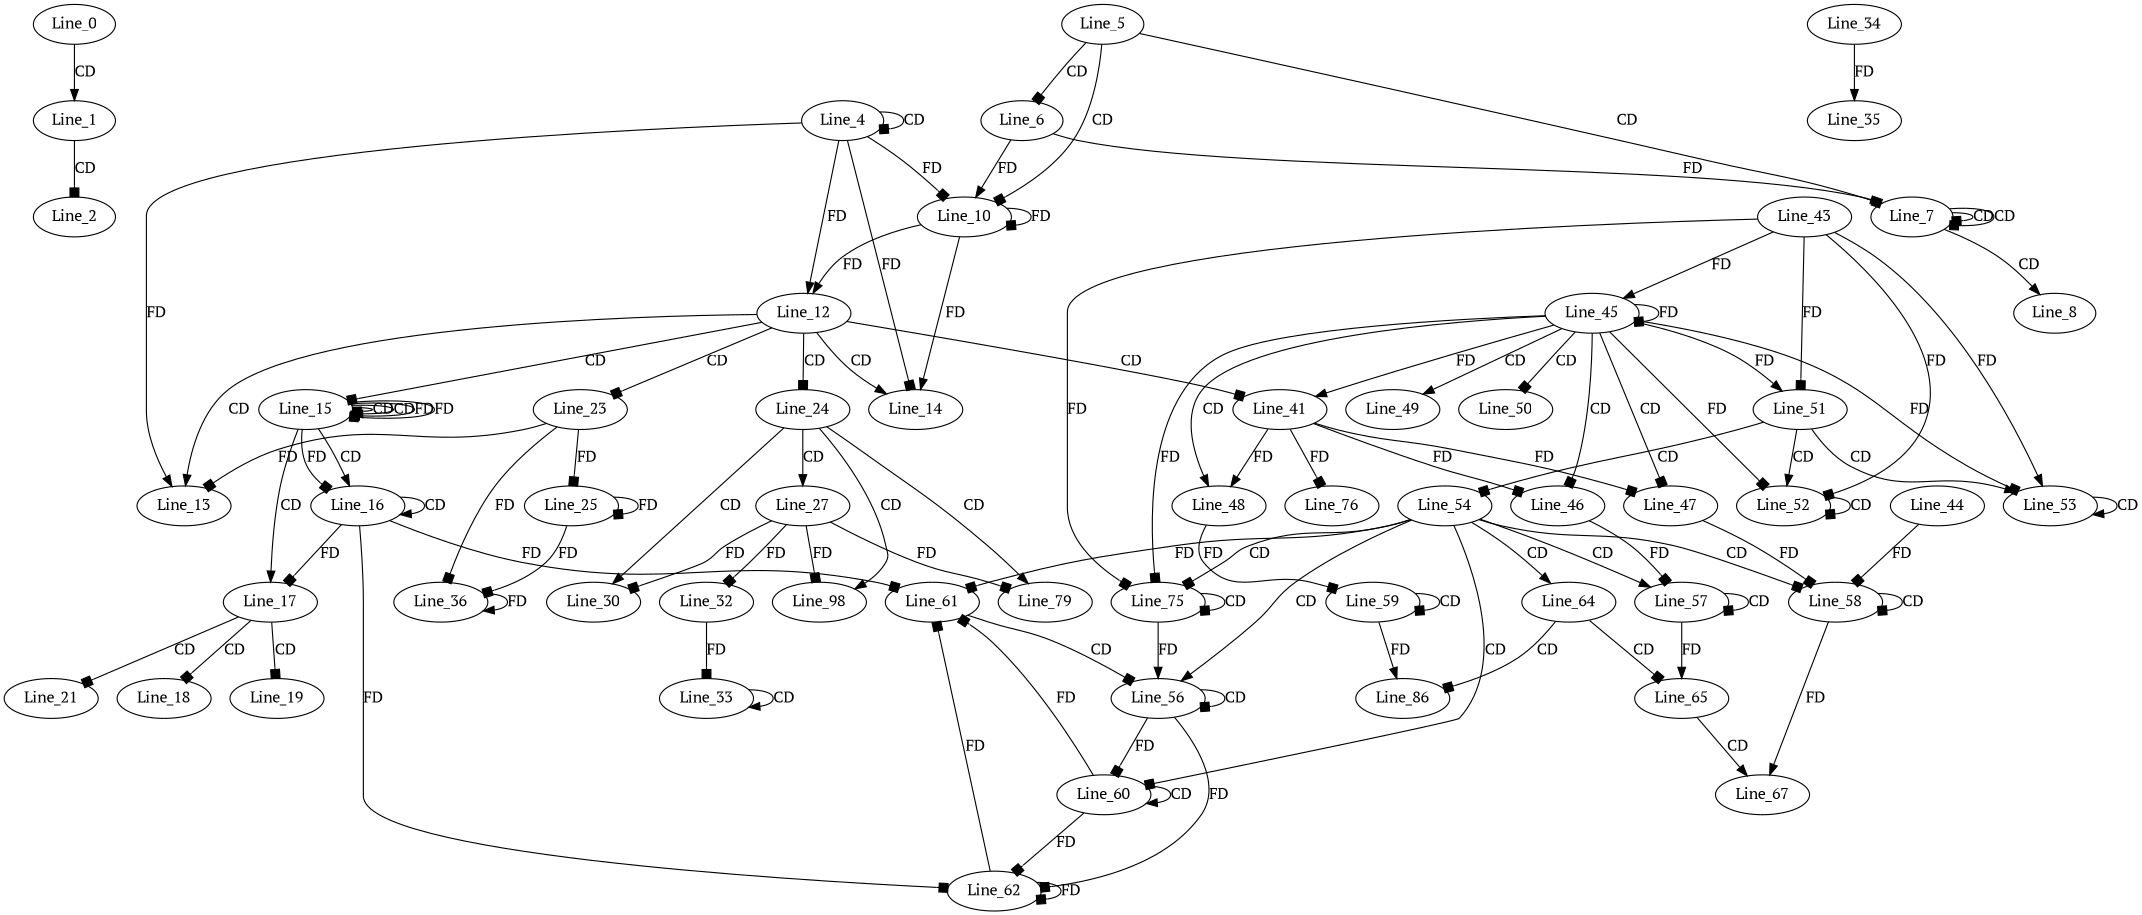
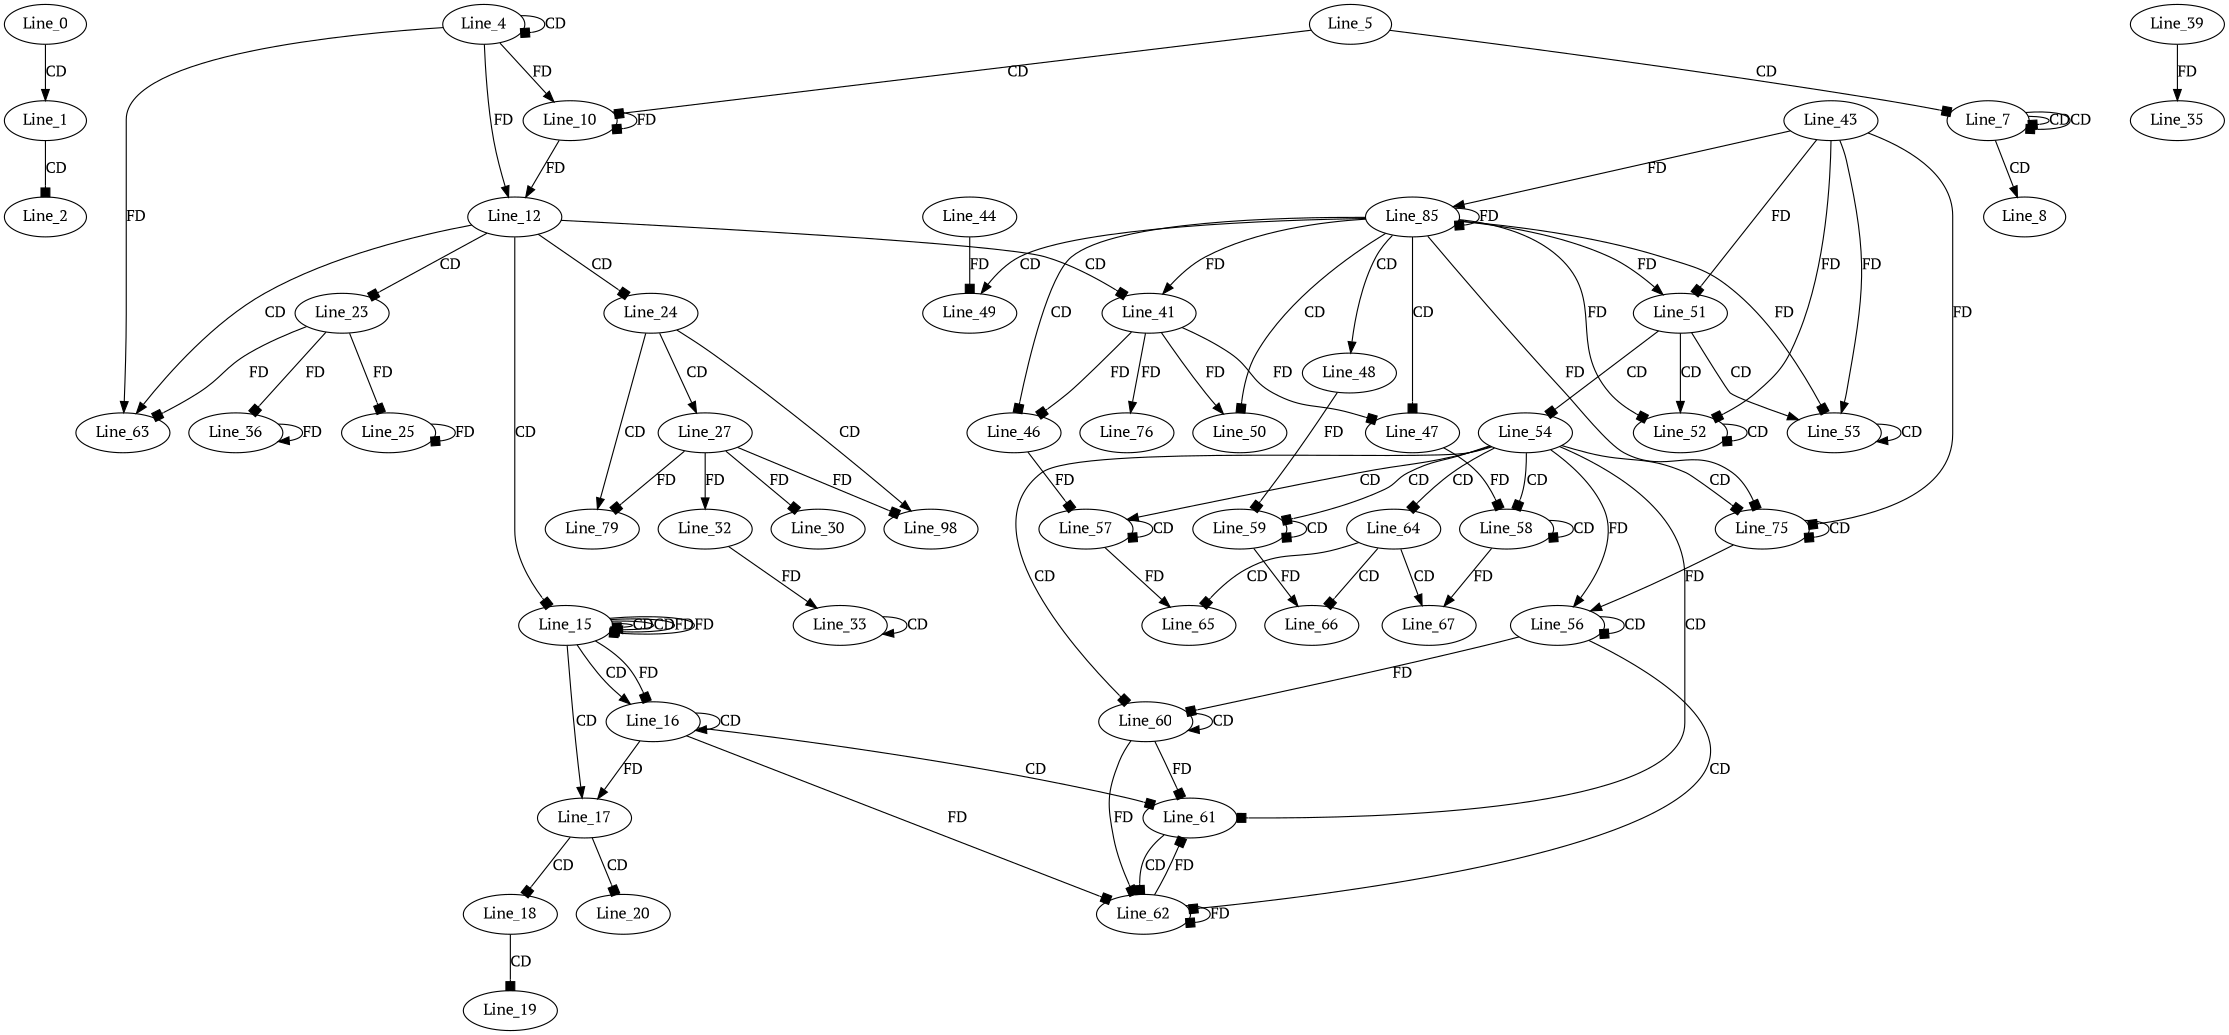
(1854, 24) -> (2177, 24)
(1022, 121) -> none
(904, 162) -> (523, 68)
(1592, 313) -> (1412, 217)
(916, 410) -> none
(1252, 453) -> (1188, 370)
(1303, 453) -> (1139, 367)
none -> (1393, 484)
(703, 502) -> none
(184, 506) -> (123, 433)
(1508, 547) -> (1454, 472)
(318, 550) -> (622, 765)
(1891, 550) -> (970, 260)
(761, 551) -> (705, 475)
(532, 554) -> (1036, 770)
(1185, 554) -> (1695, 625)
(533, 572) -> none
(1306, 602) -> (1618, 529)
(1048, 639) -> (1146, 856)
(273, 645) -> (510, 957)
(707, 645) -> (768, 574)
(51, 698) -> (623, 914)
(1403, 698) -> (1312, 625)
(1719, 742) -> (1409, 572)
(1219, 795) -> (1720, 770)
